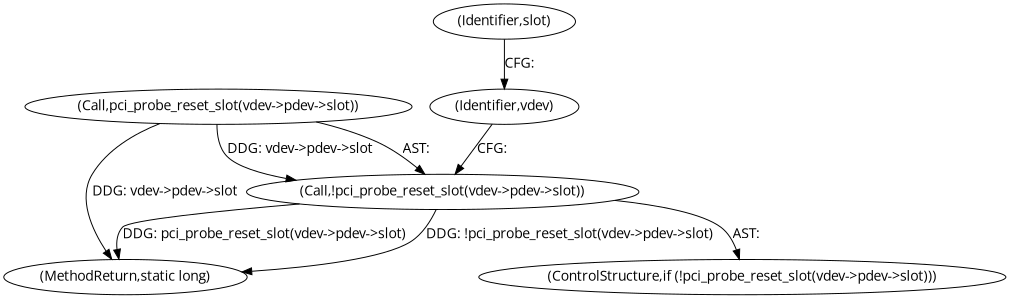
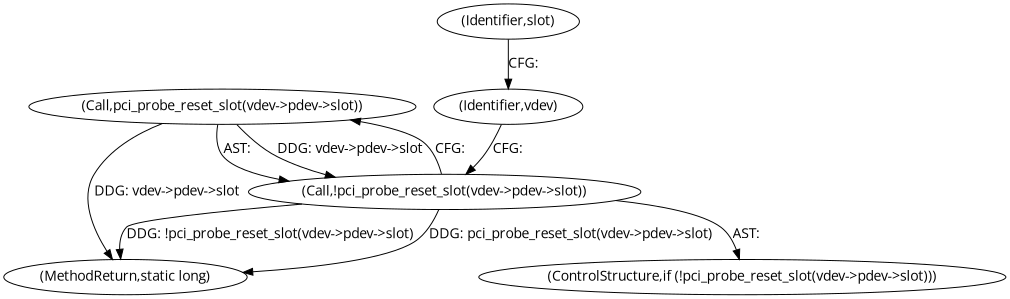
none -> (410, 135)
